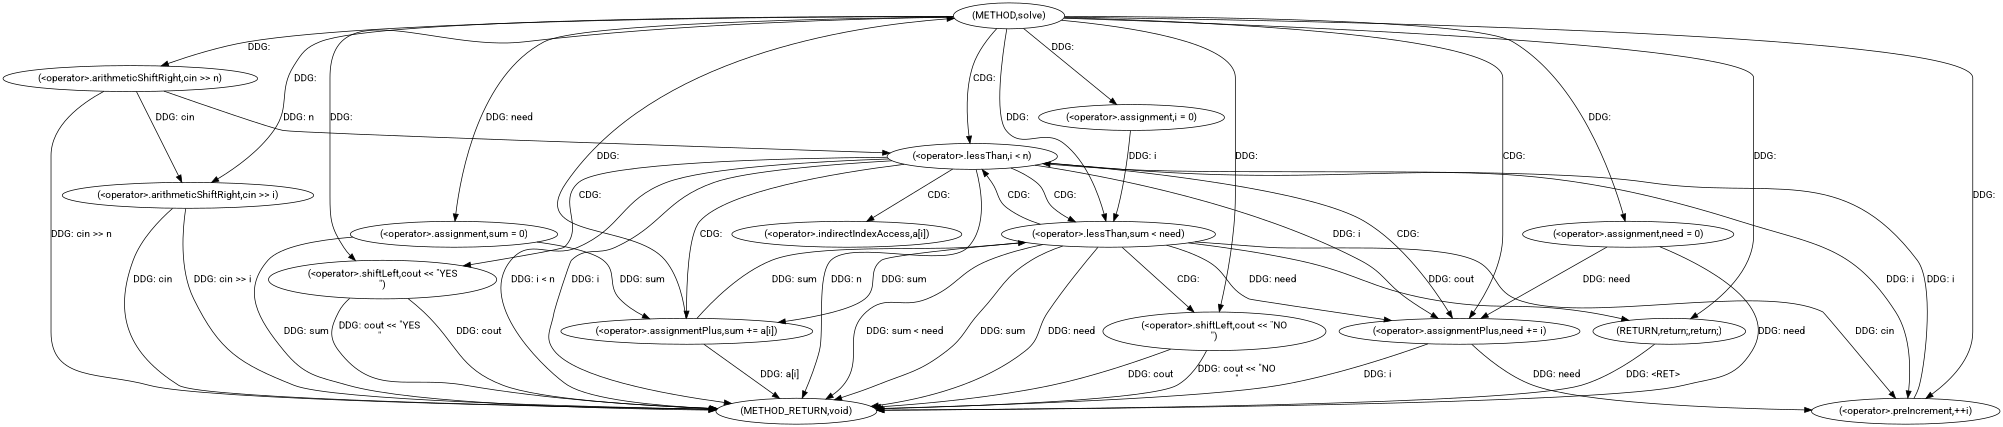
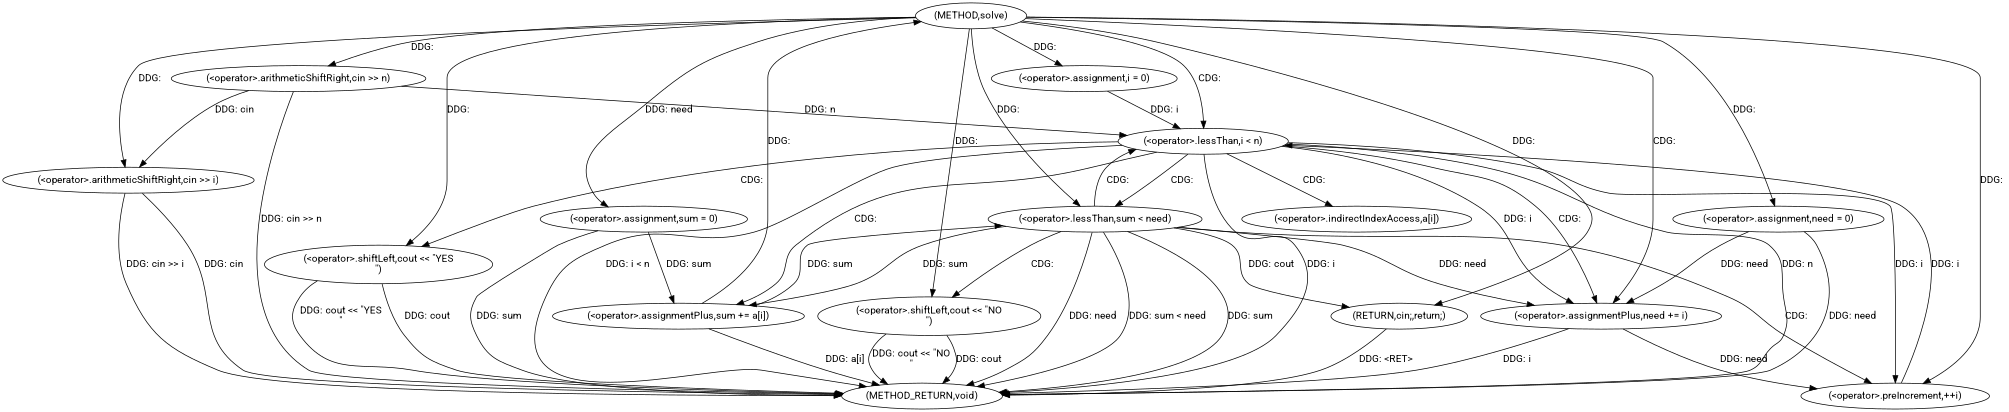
(1124, 177) -> (1141, 108)
(1669, 331) -> (1399, 316)
(1875, 331) -> (1798, 316)
